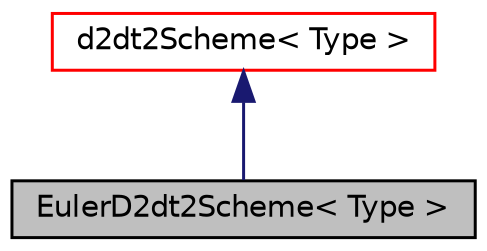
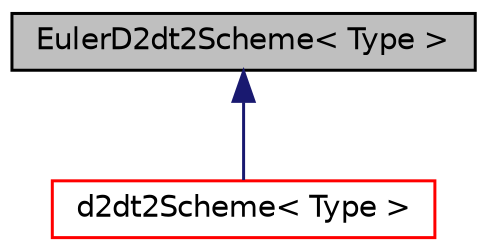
(244, 141) -> (244, 141)
